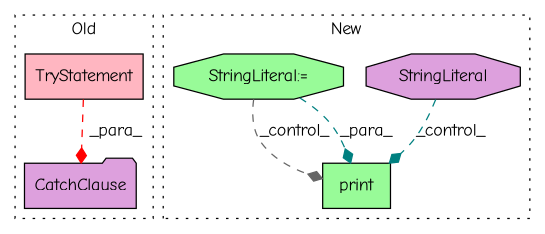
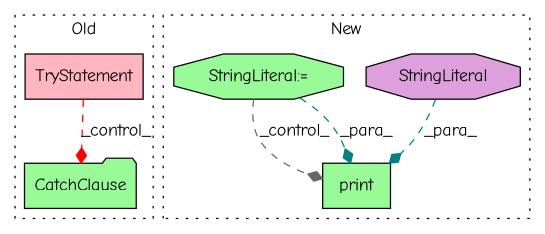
(116, 131) -> (116, 131)
(451, 131) -> (451, 131)
(80, 186) -> (80, 186)
